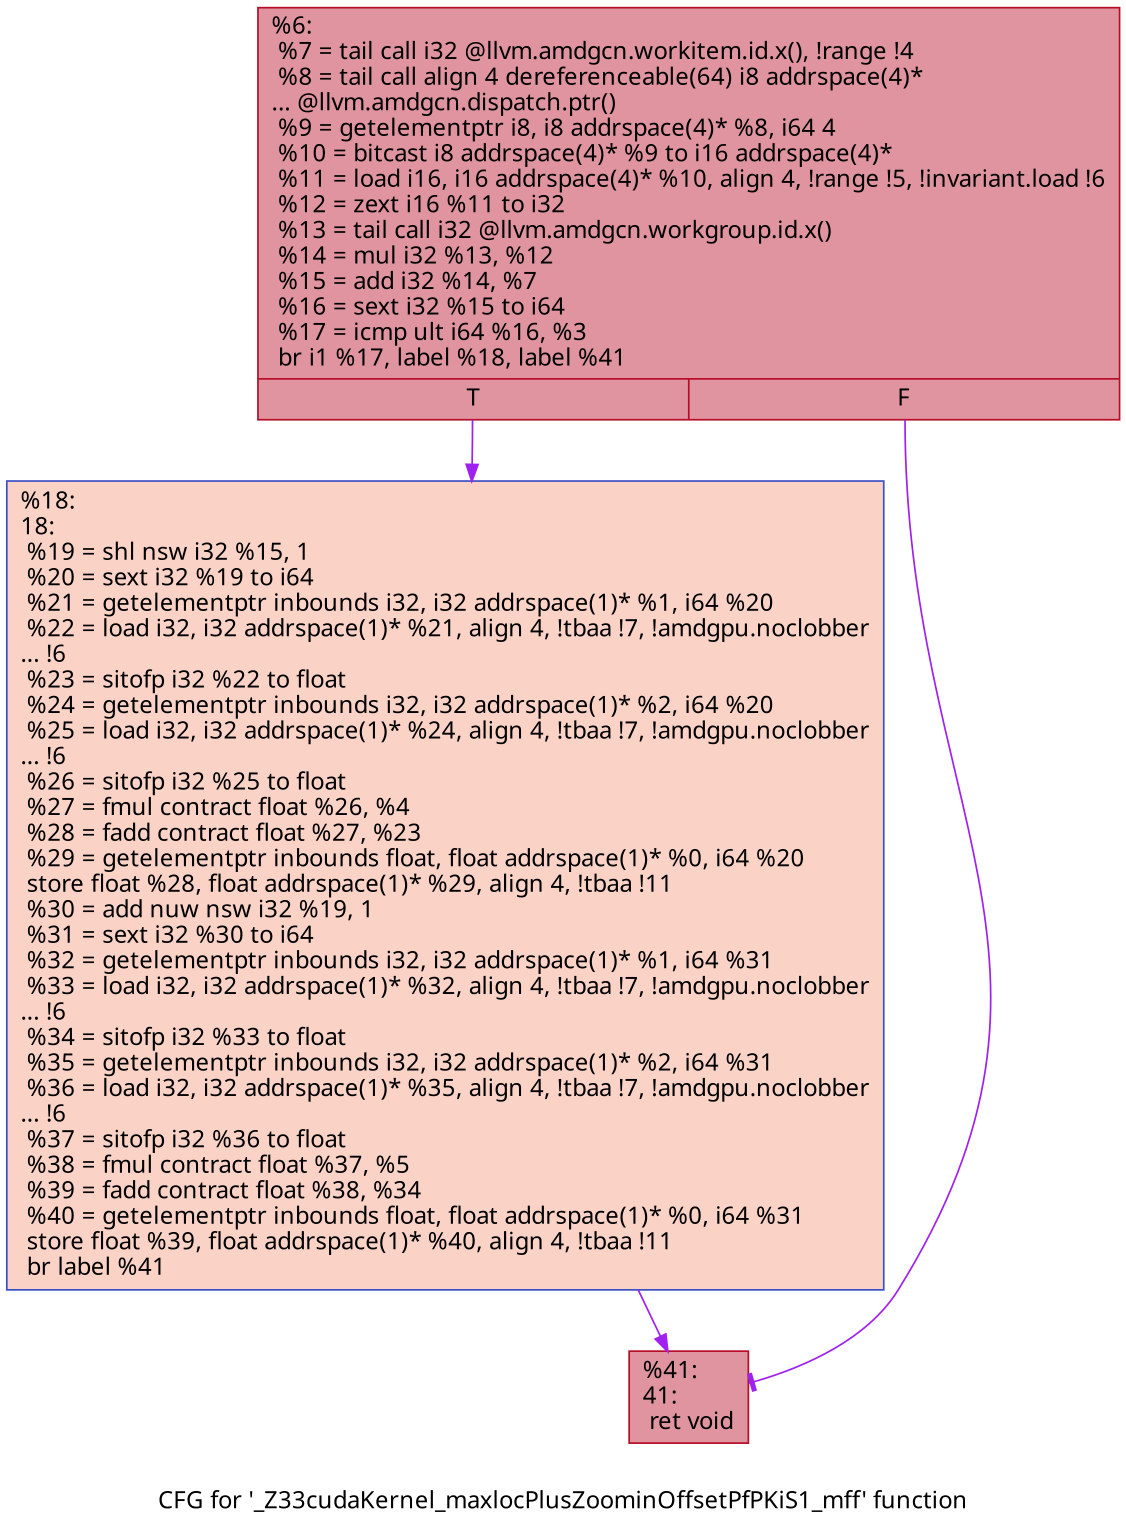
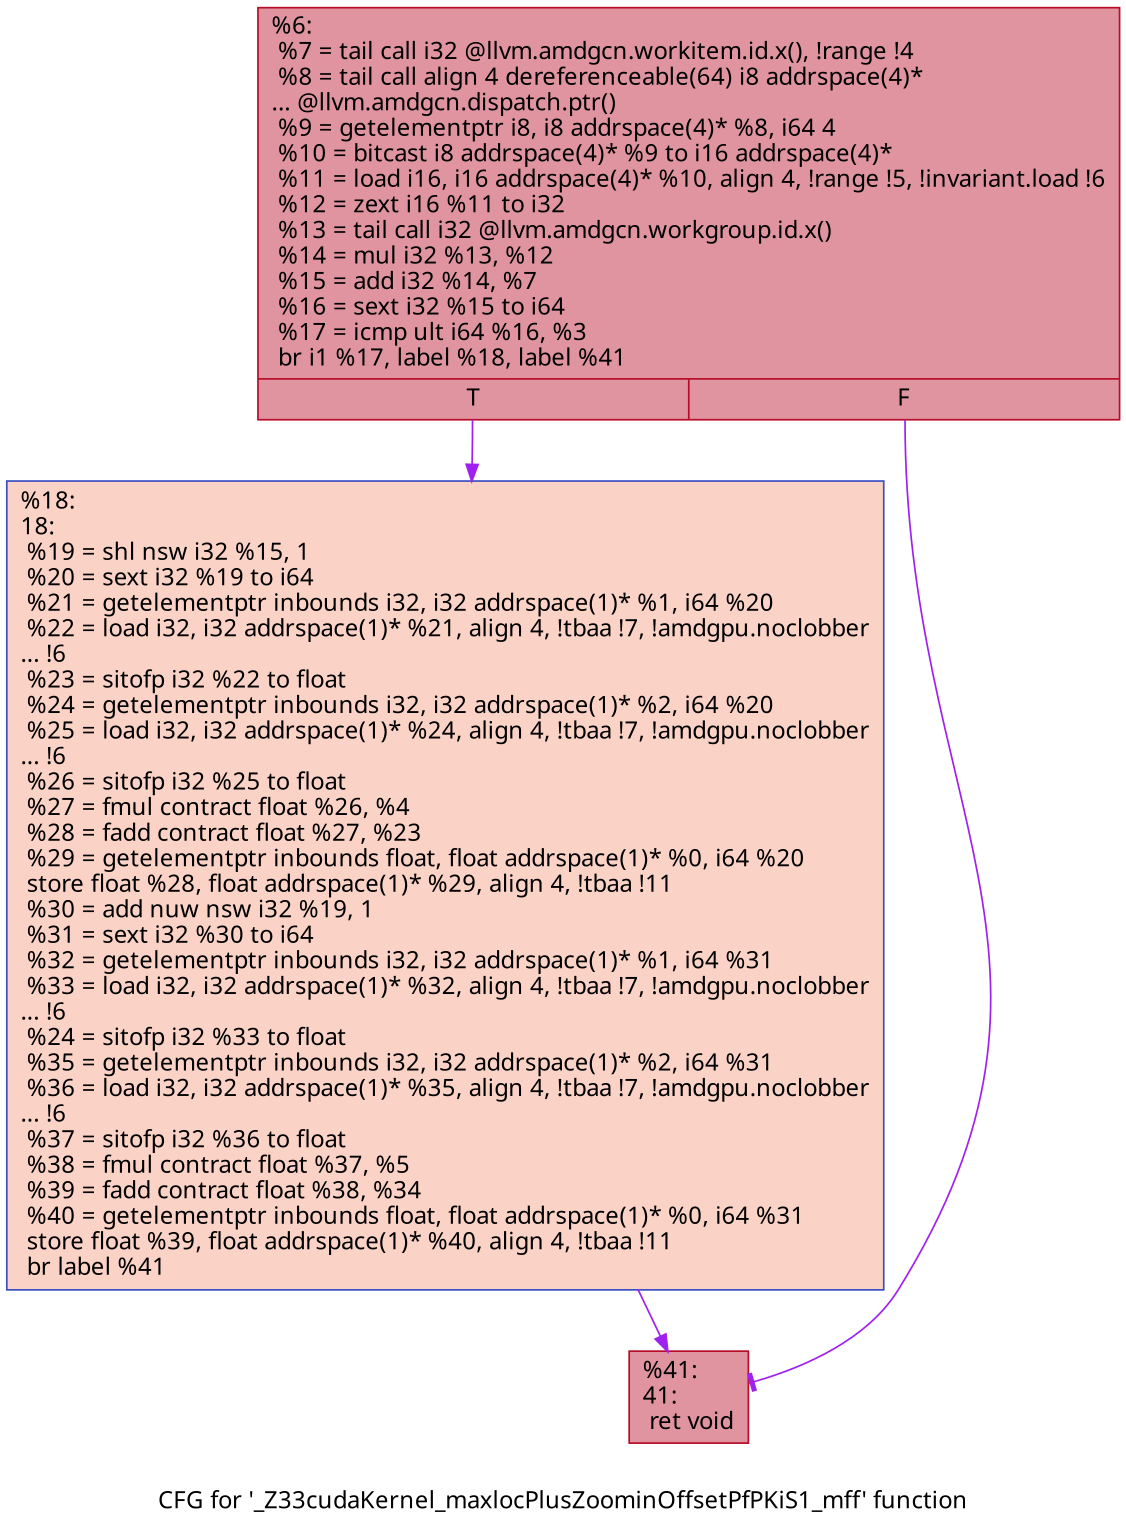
(184, 1038) -> (184, 1038)
